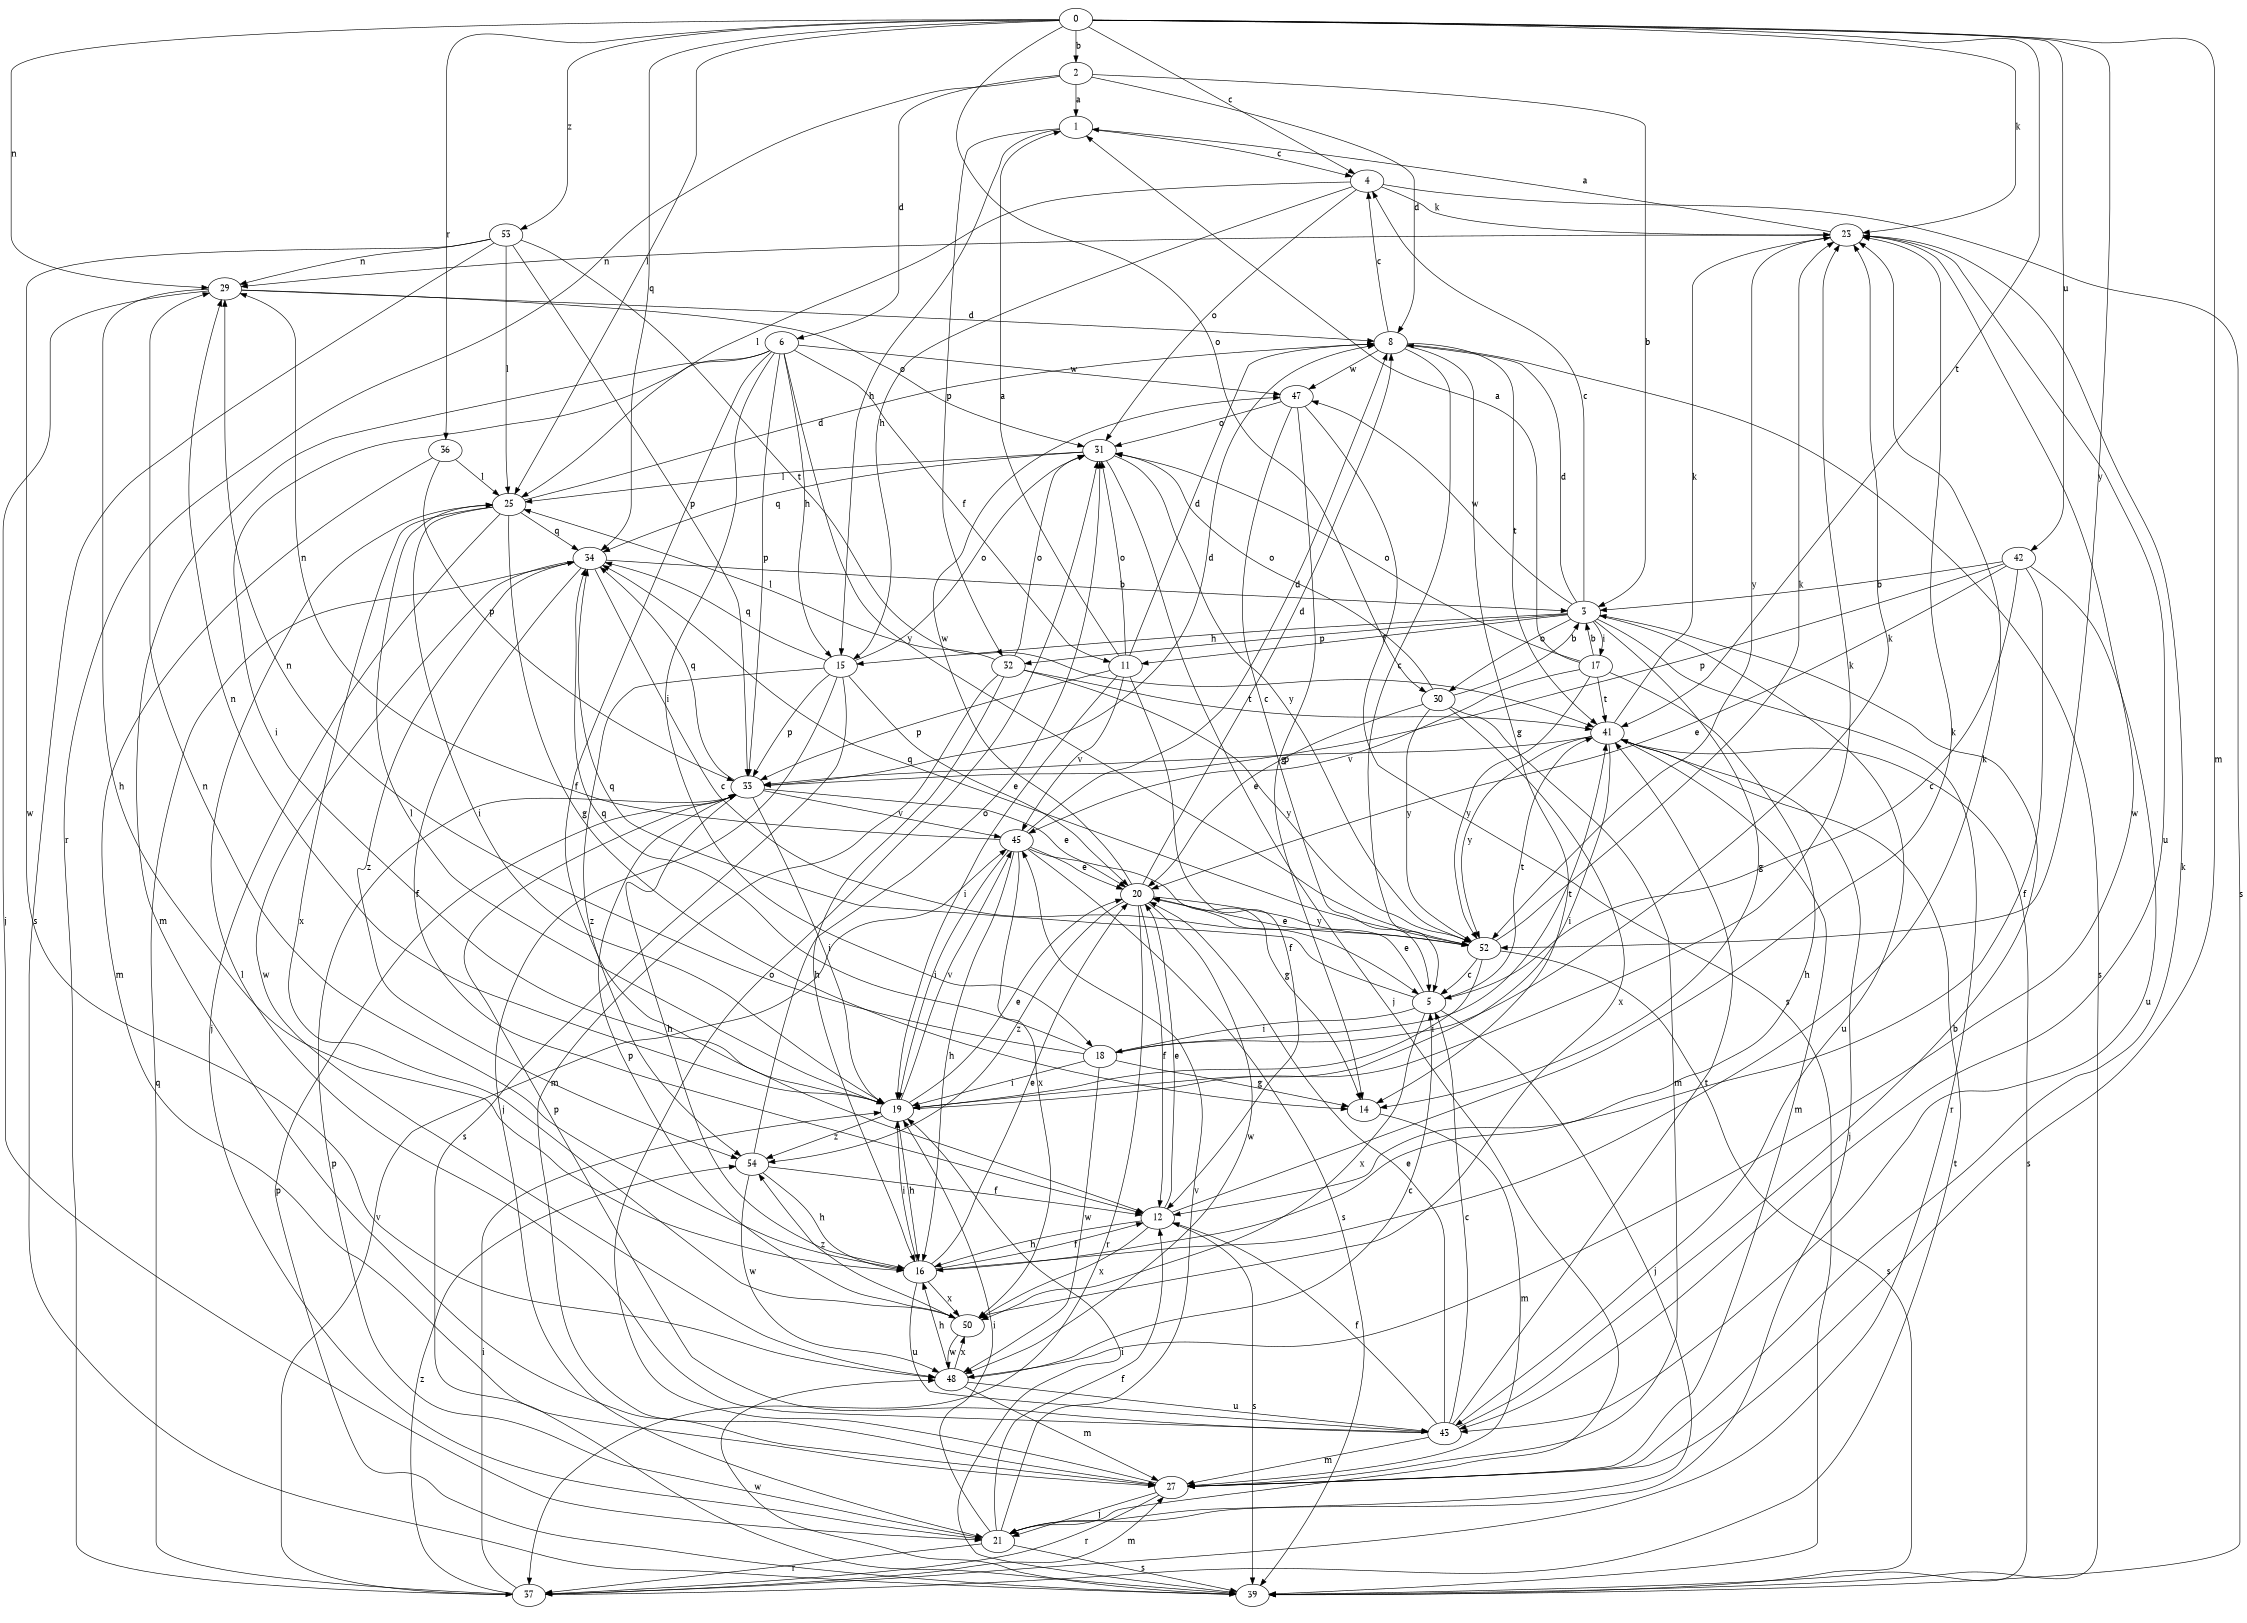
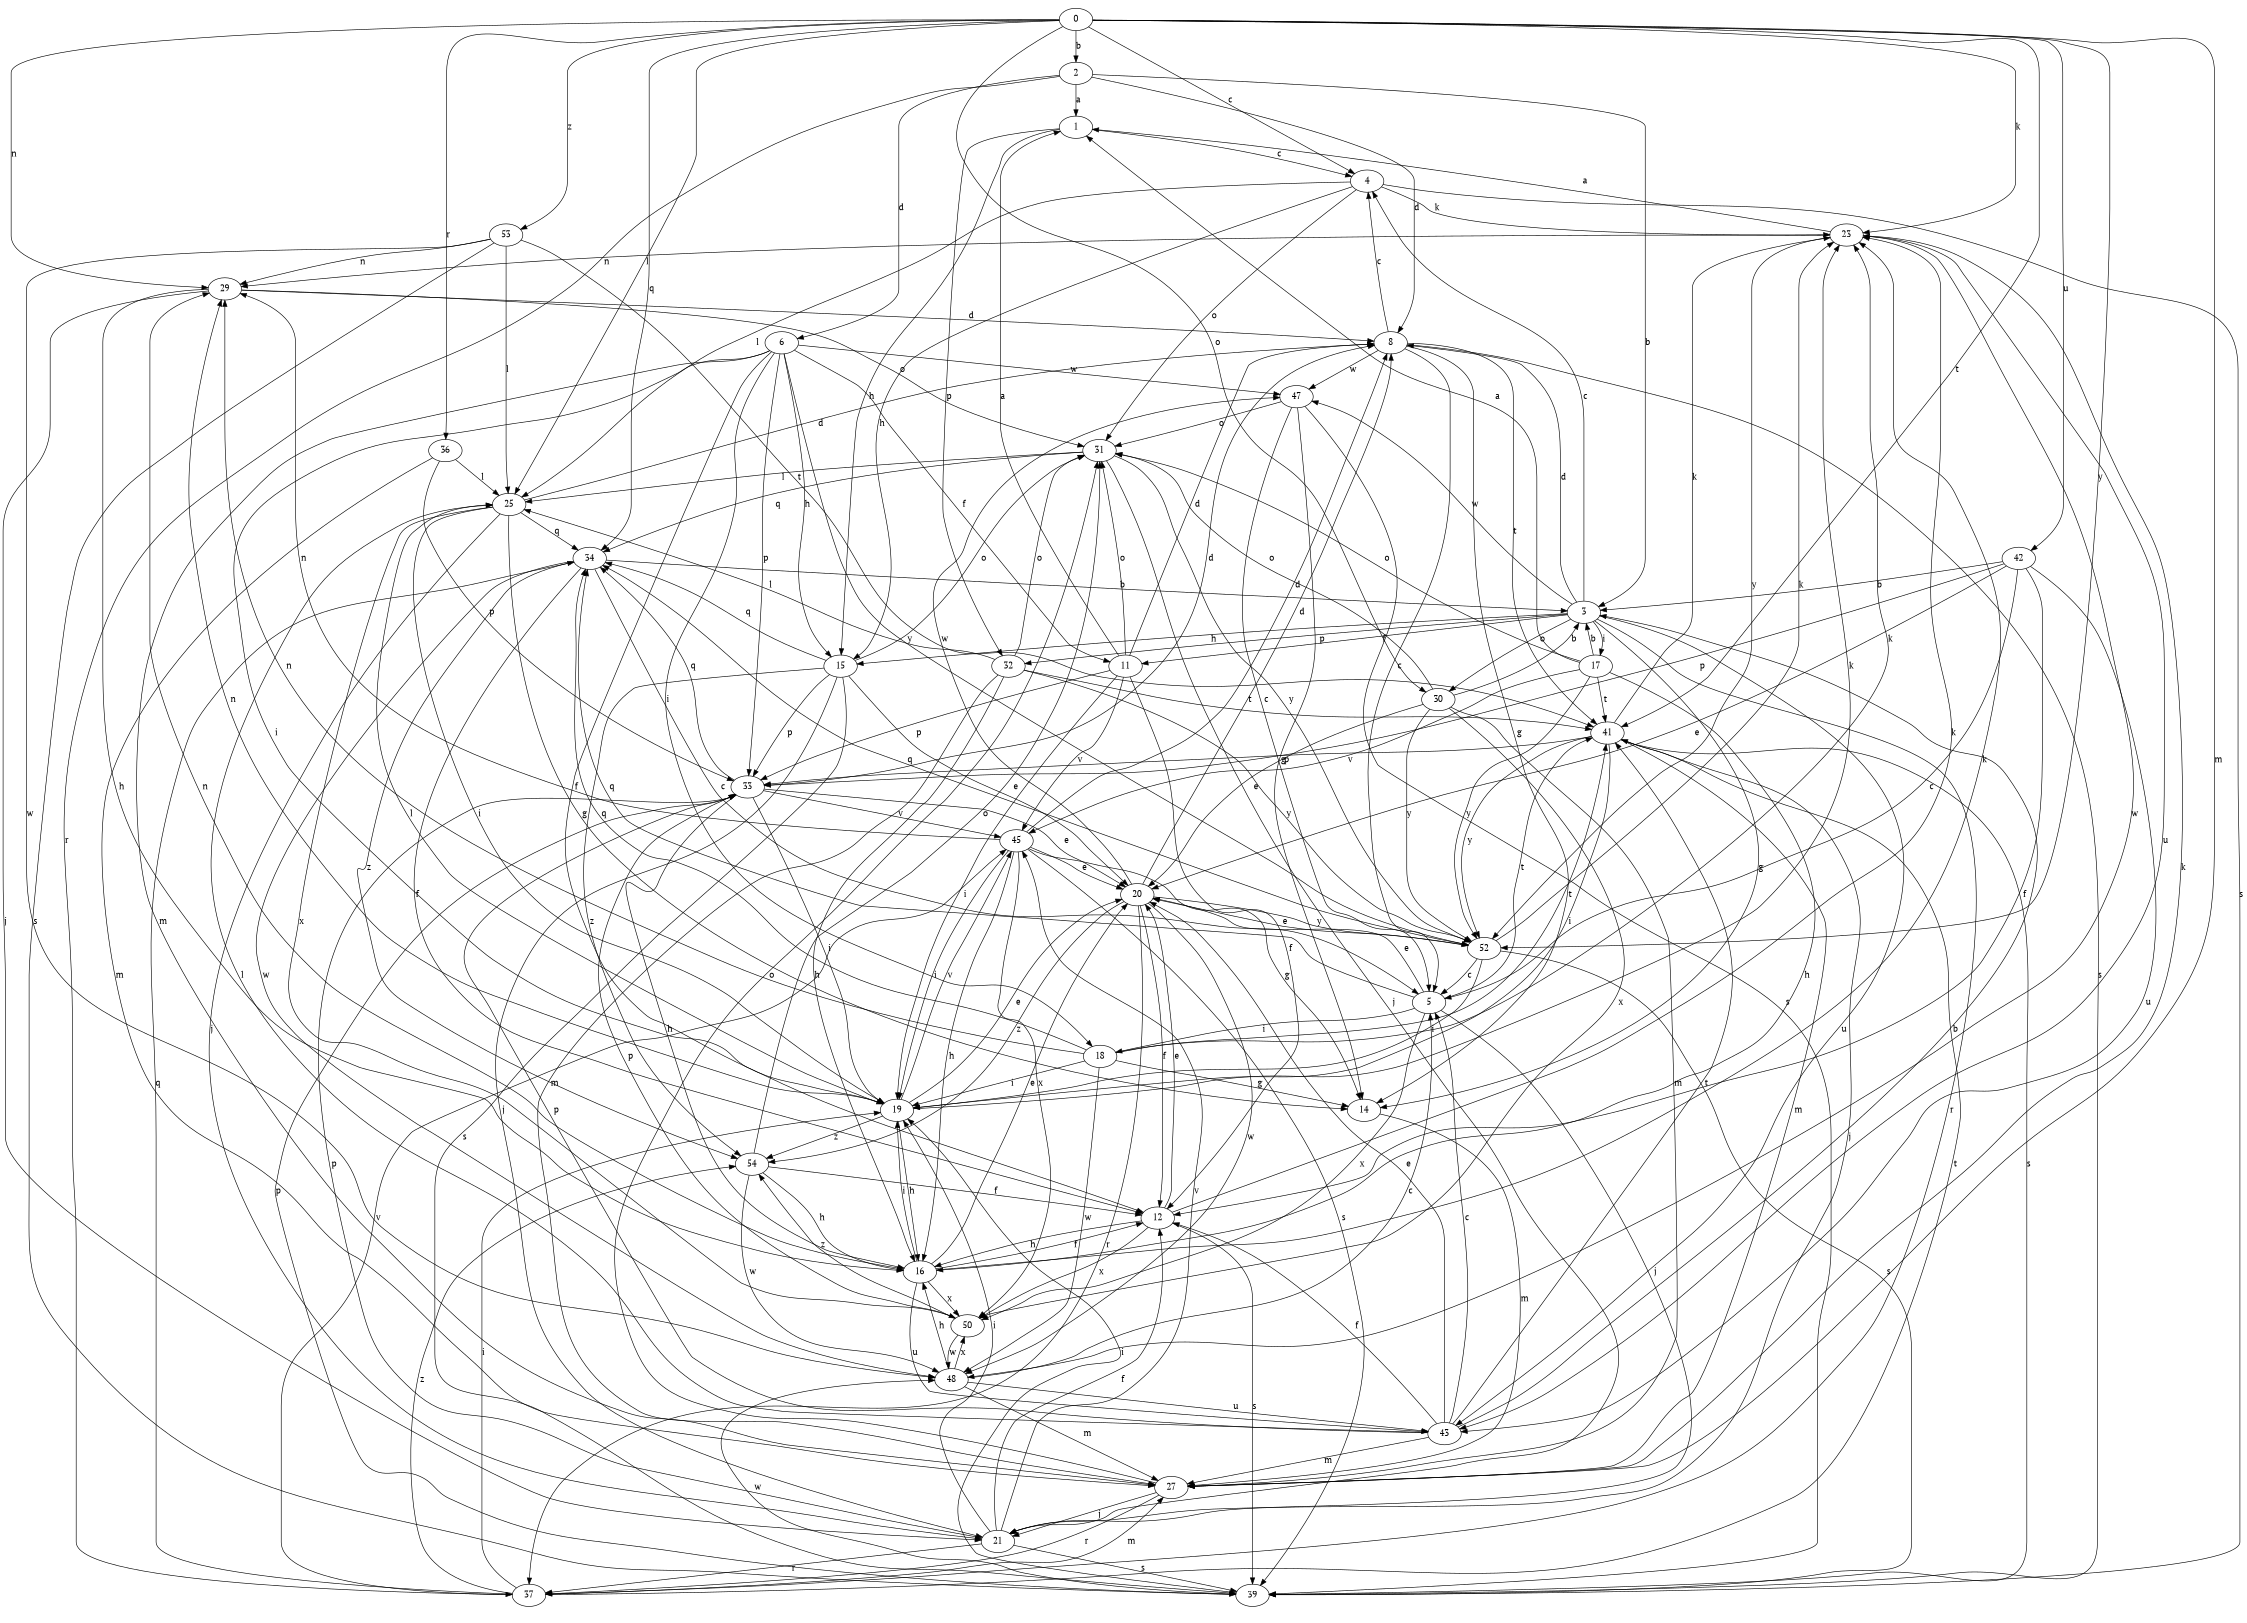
(675, 492) -> none
